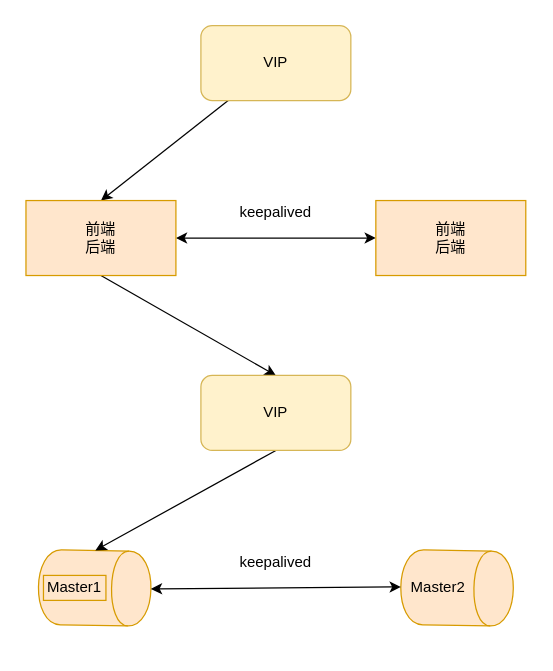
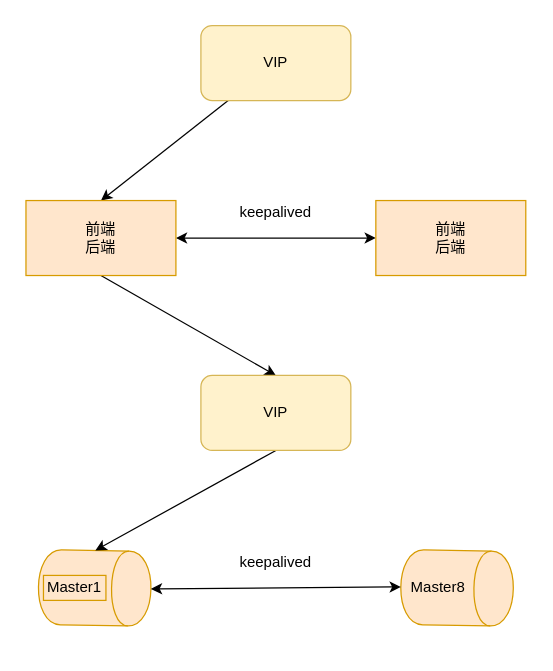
(438, 588) -> (438, 588)
